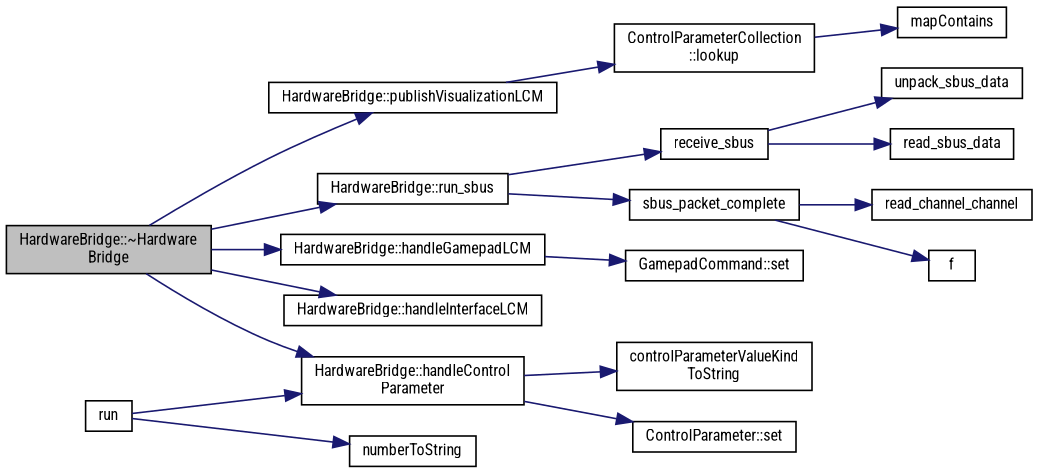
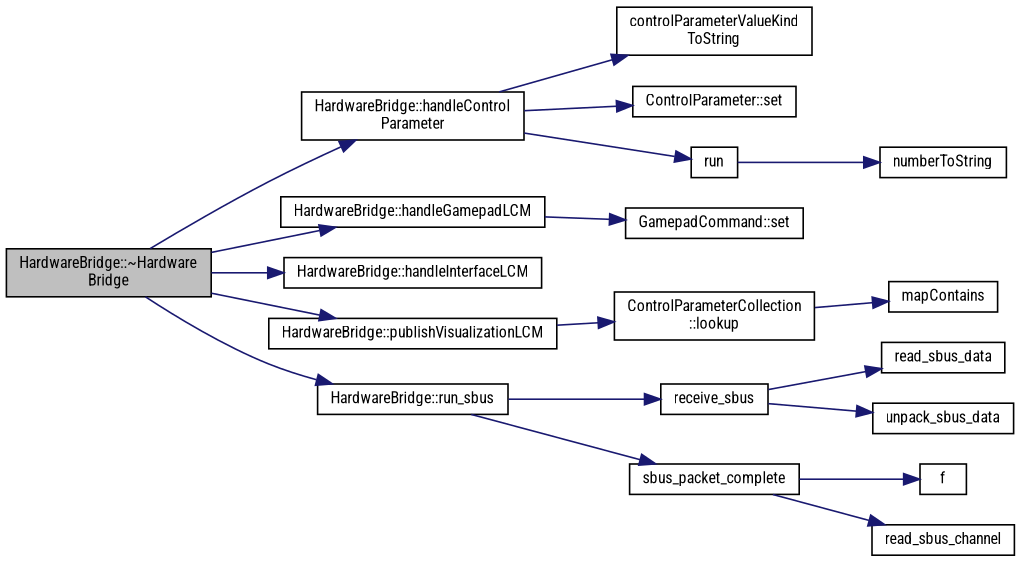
(952, 205) -> (943, 540)
(208, 405) -> (599, 145)
